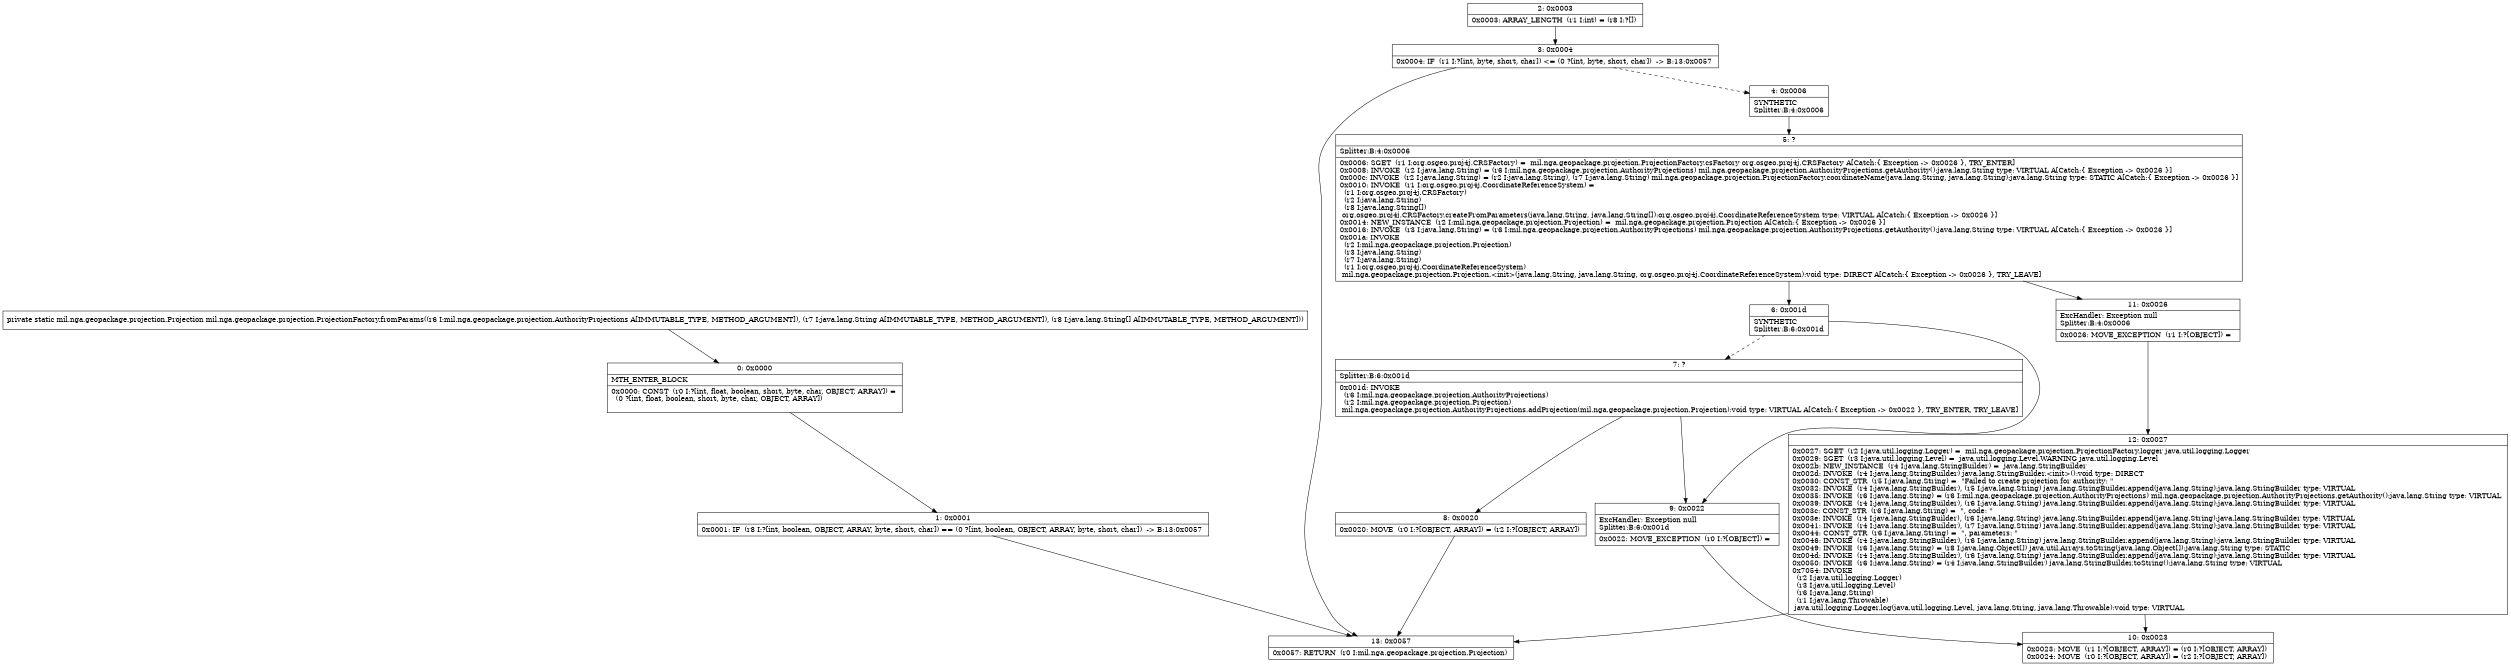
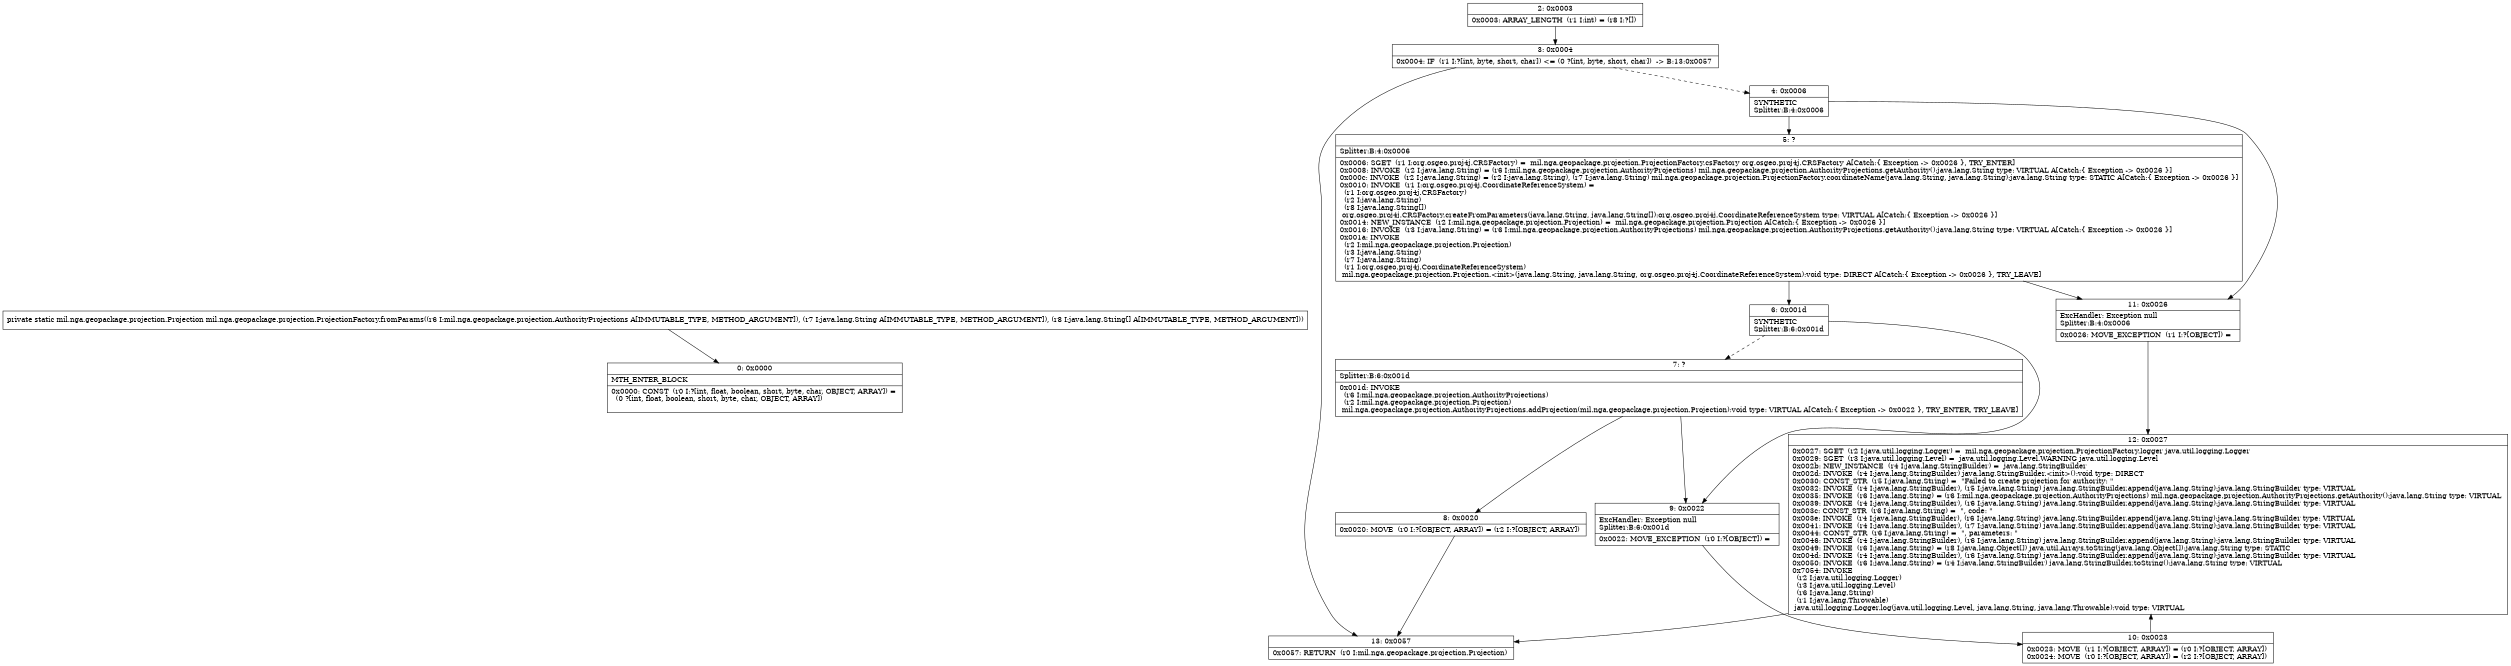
none -> (2131, 111)
(953, 524) -> none
(2145, 621) -> (2151, 626)
